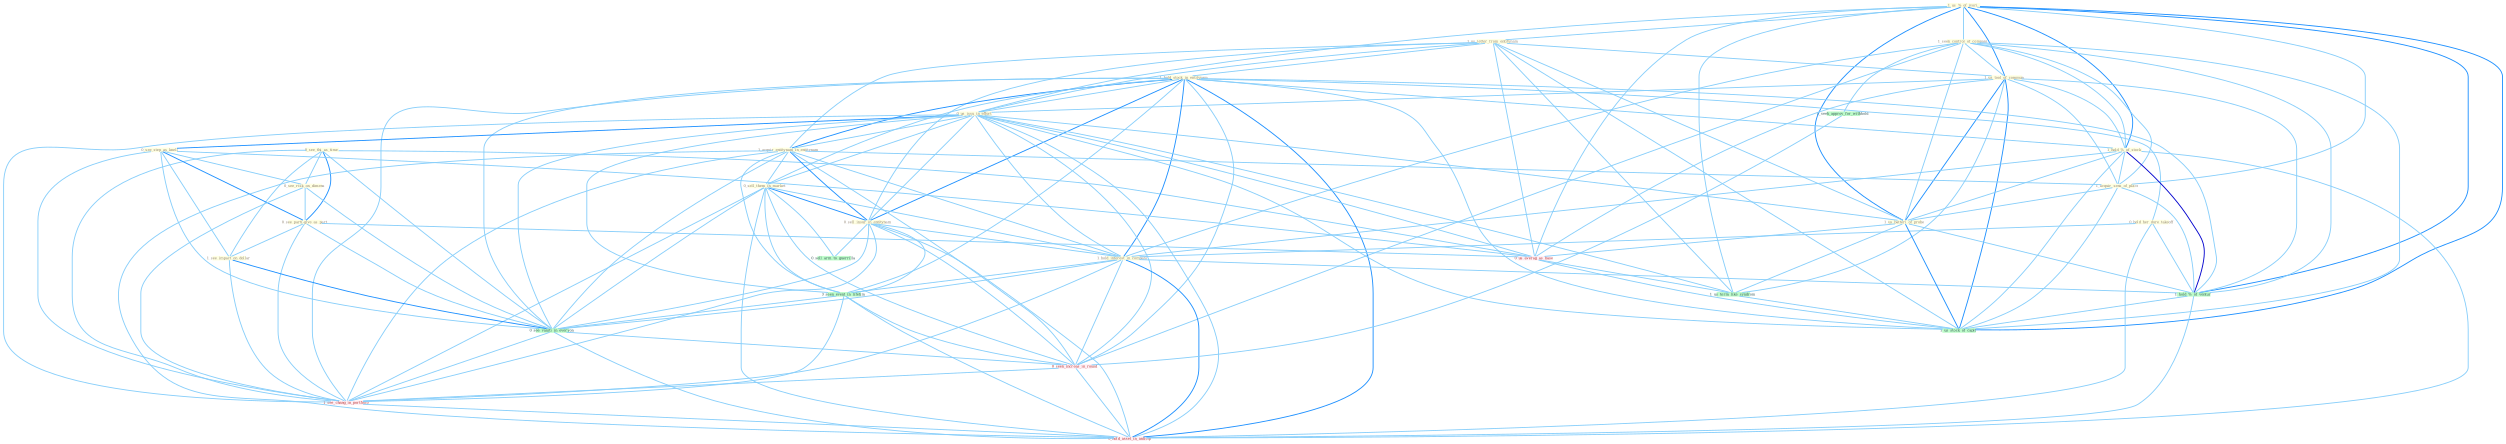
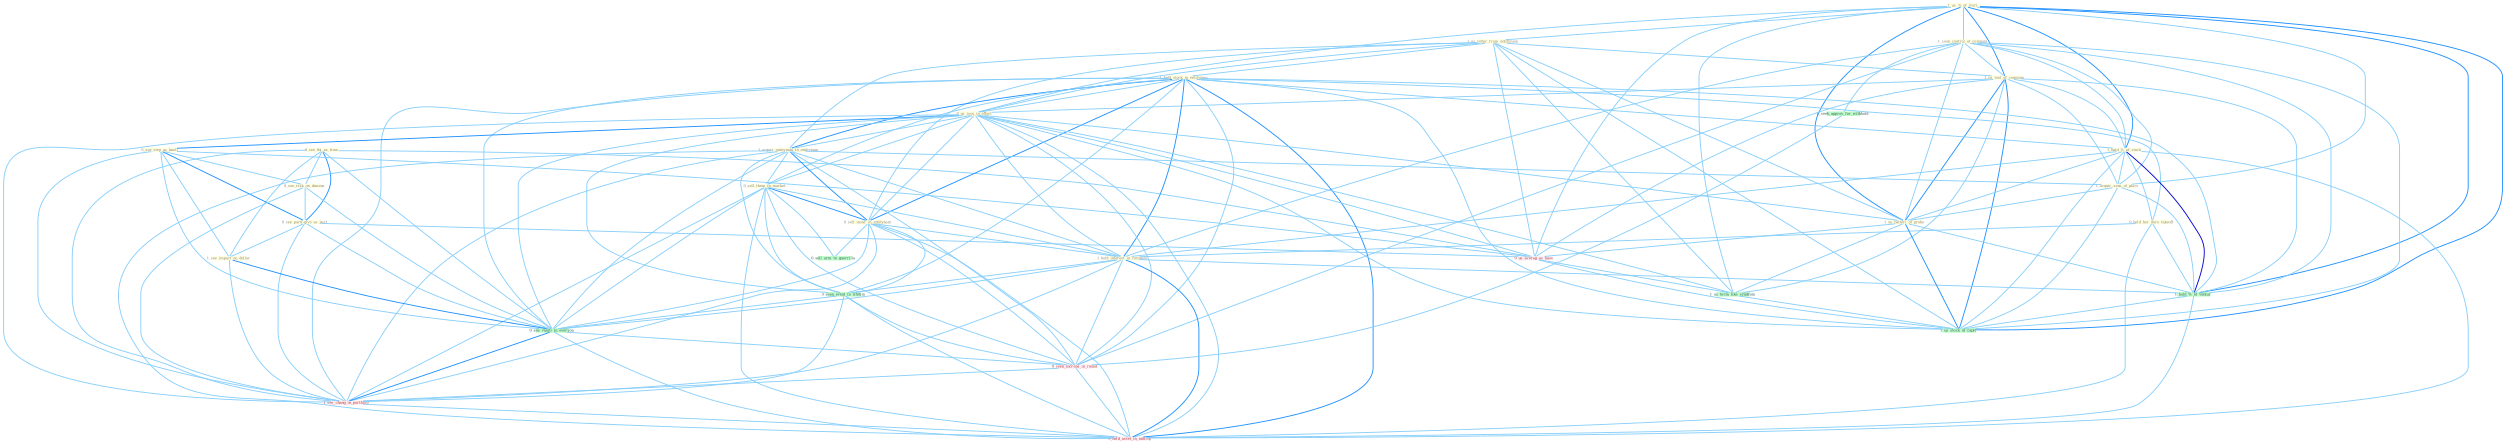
none -> (2144, 190)
(450, 367) -> (450, 367)
